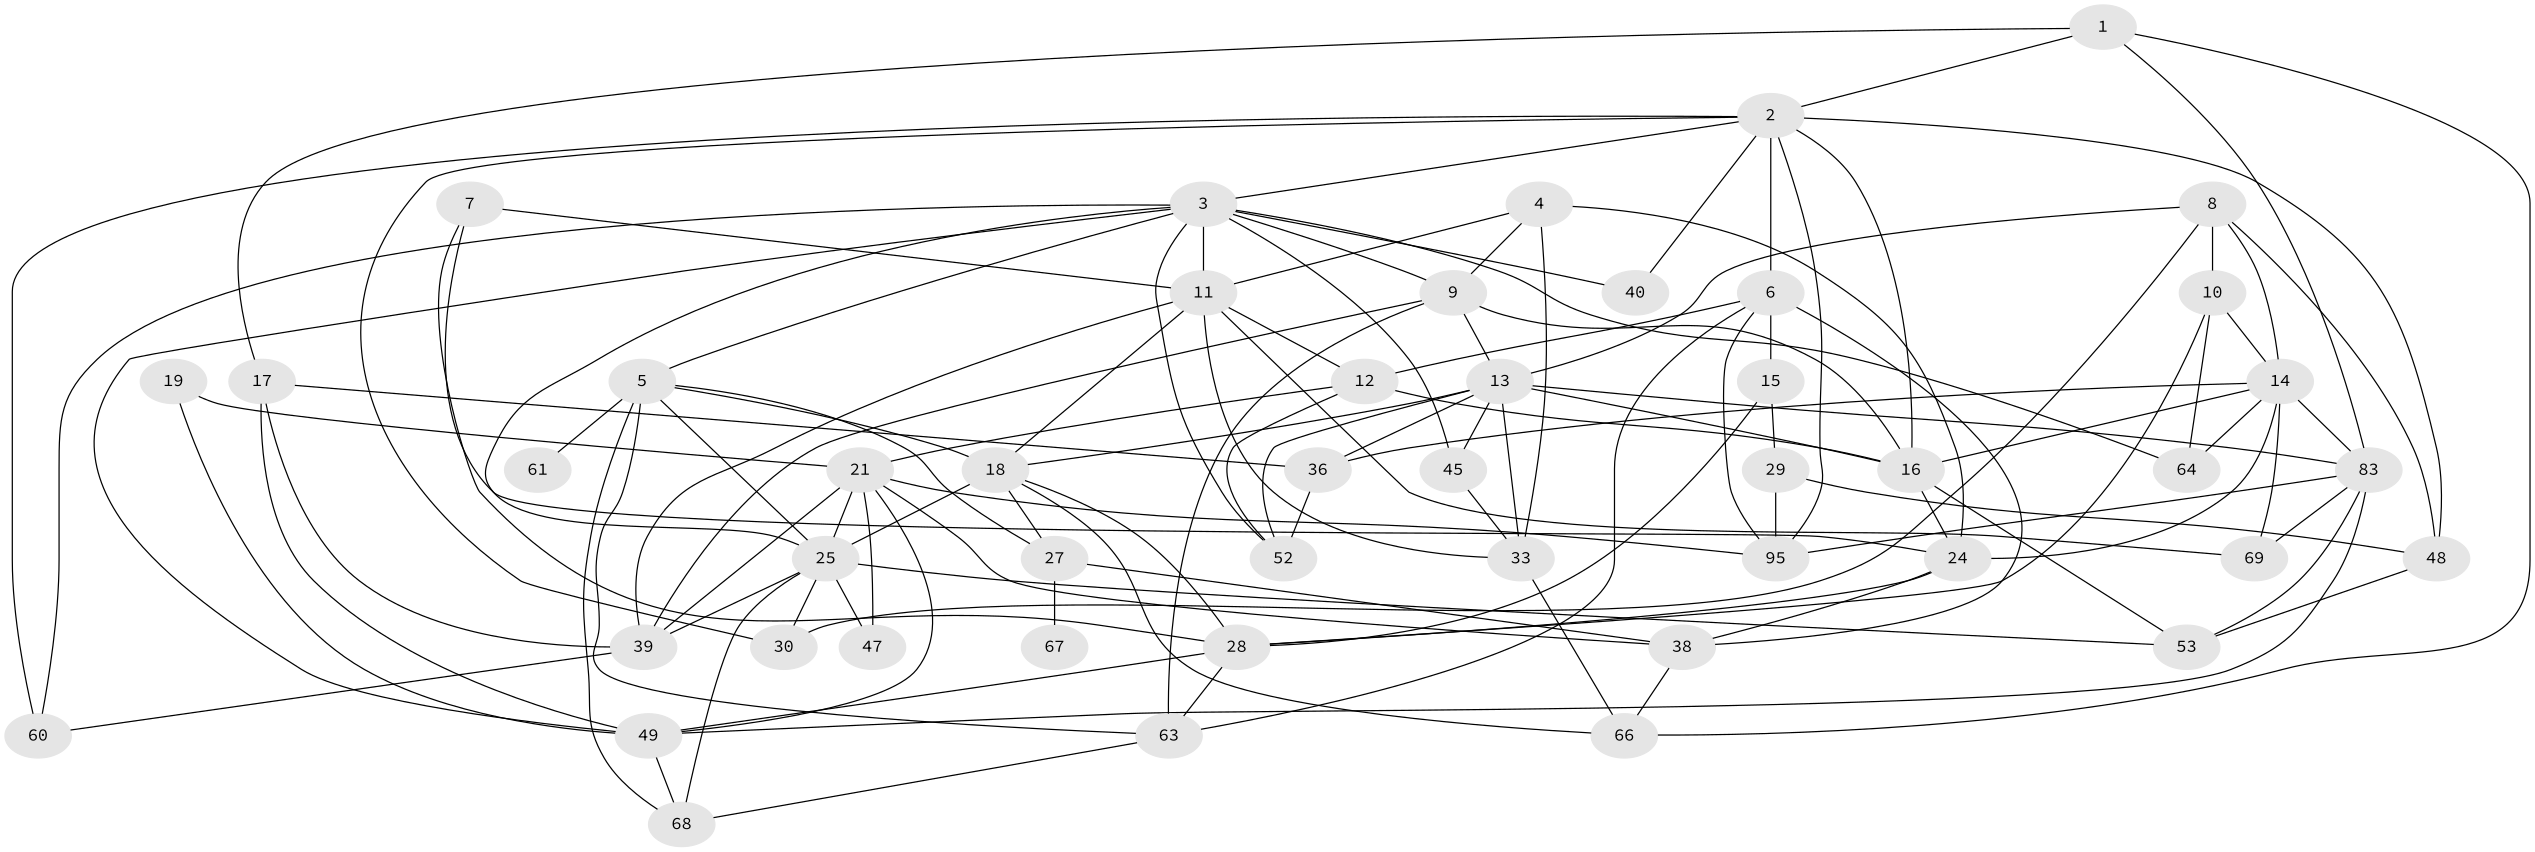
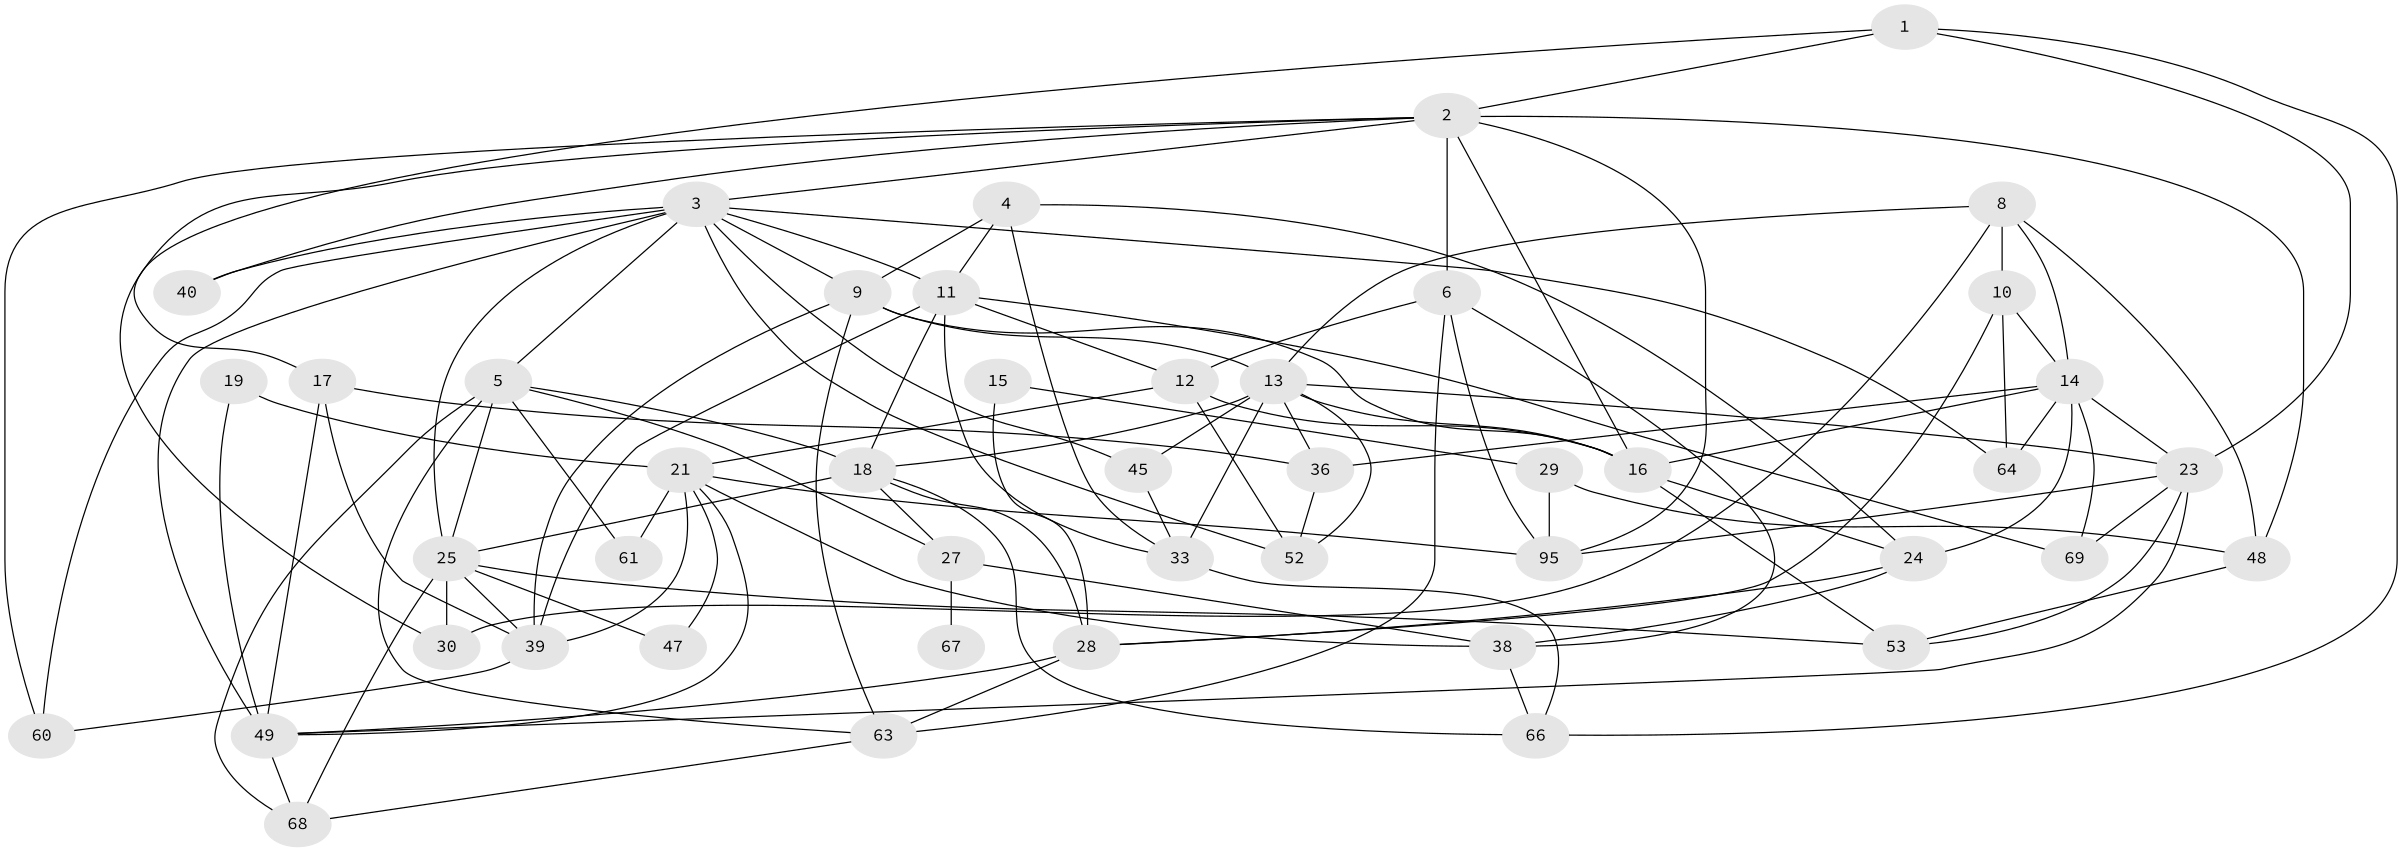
(470, 204) -> none
(1771, 332) -> none
(2369, 470) -> (2189, 470)
(843, 514) -> (660, 505)
